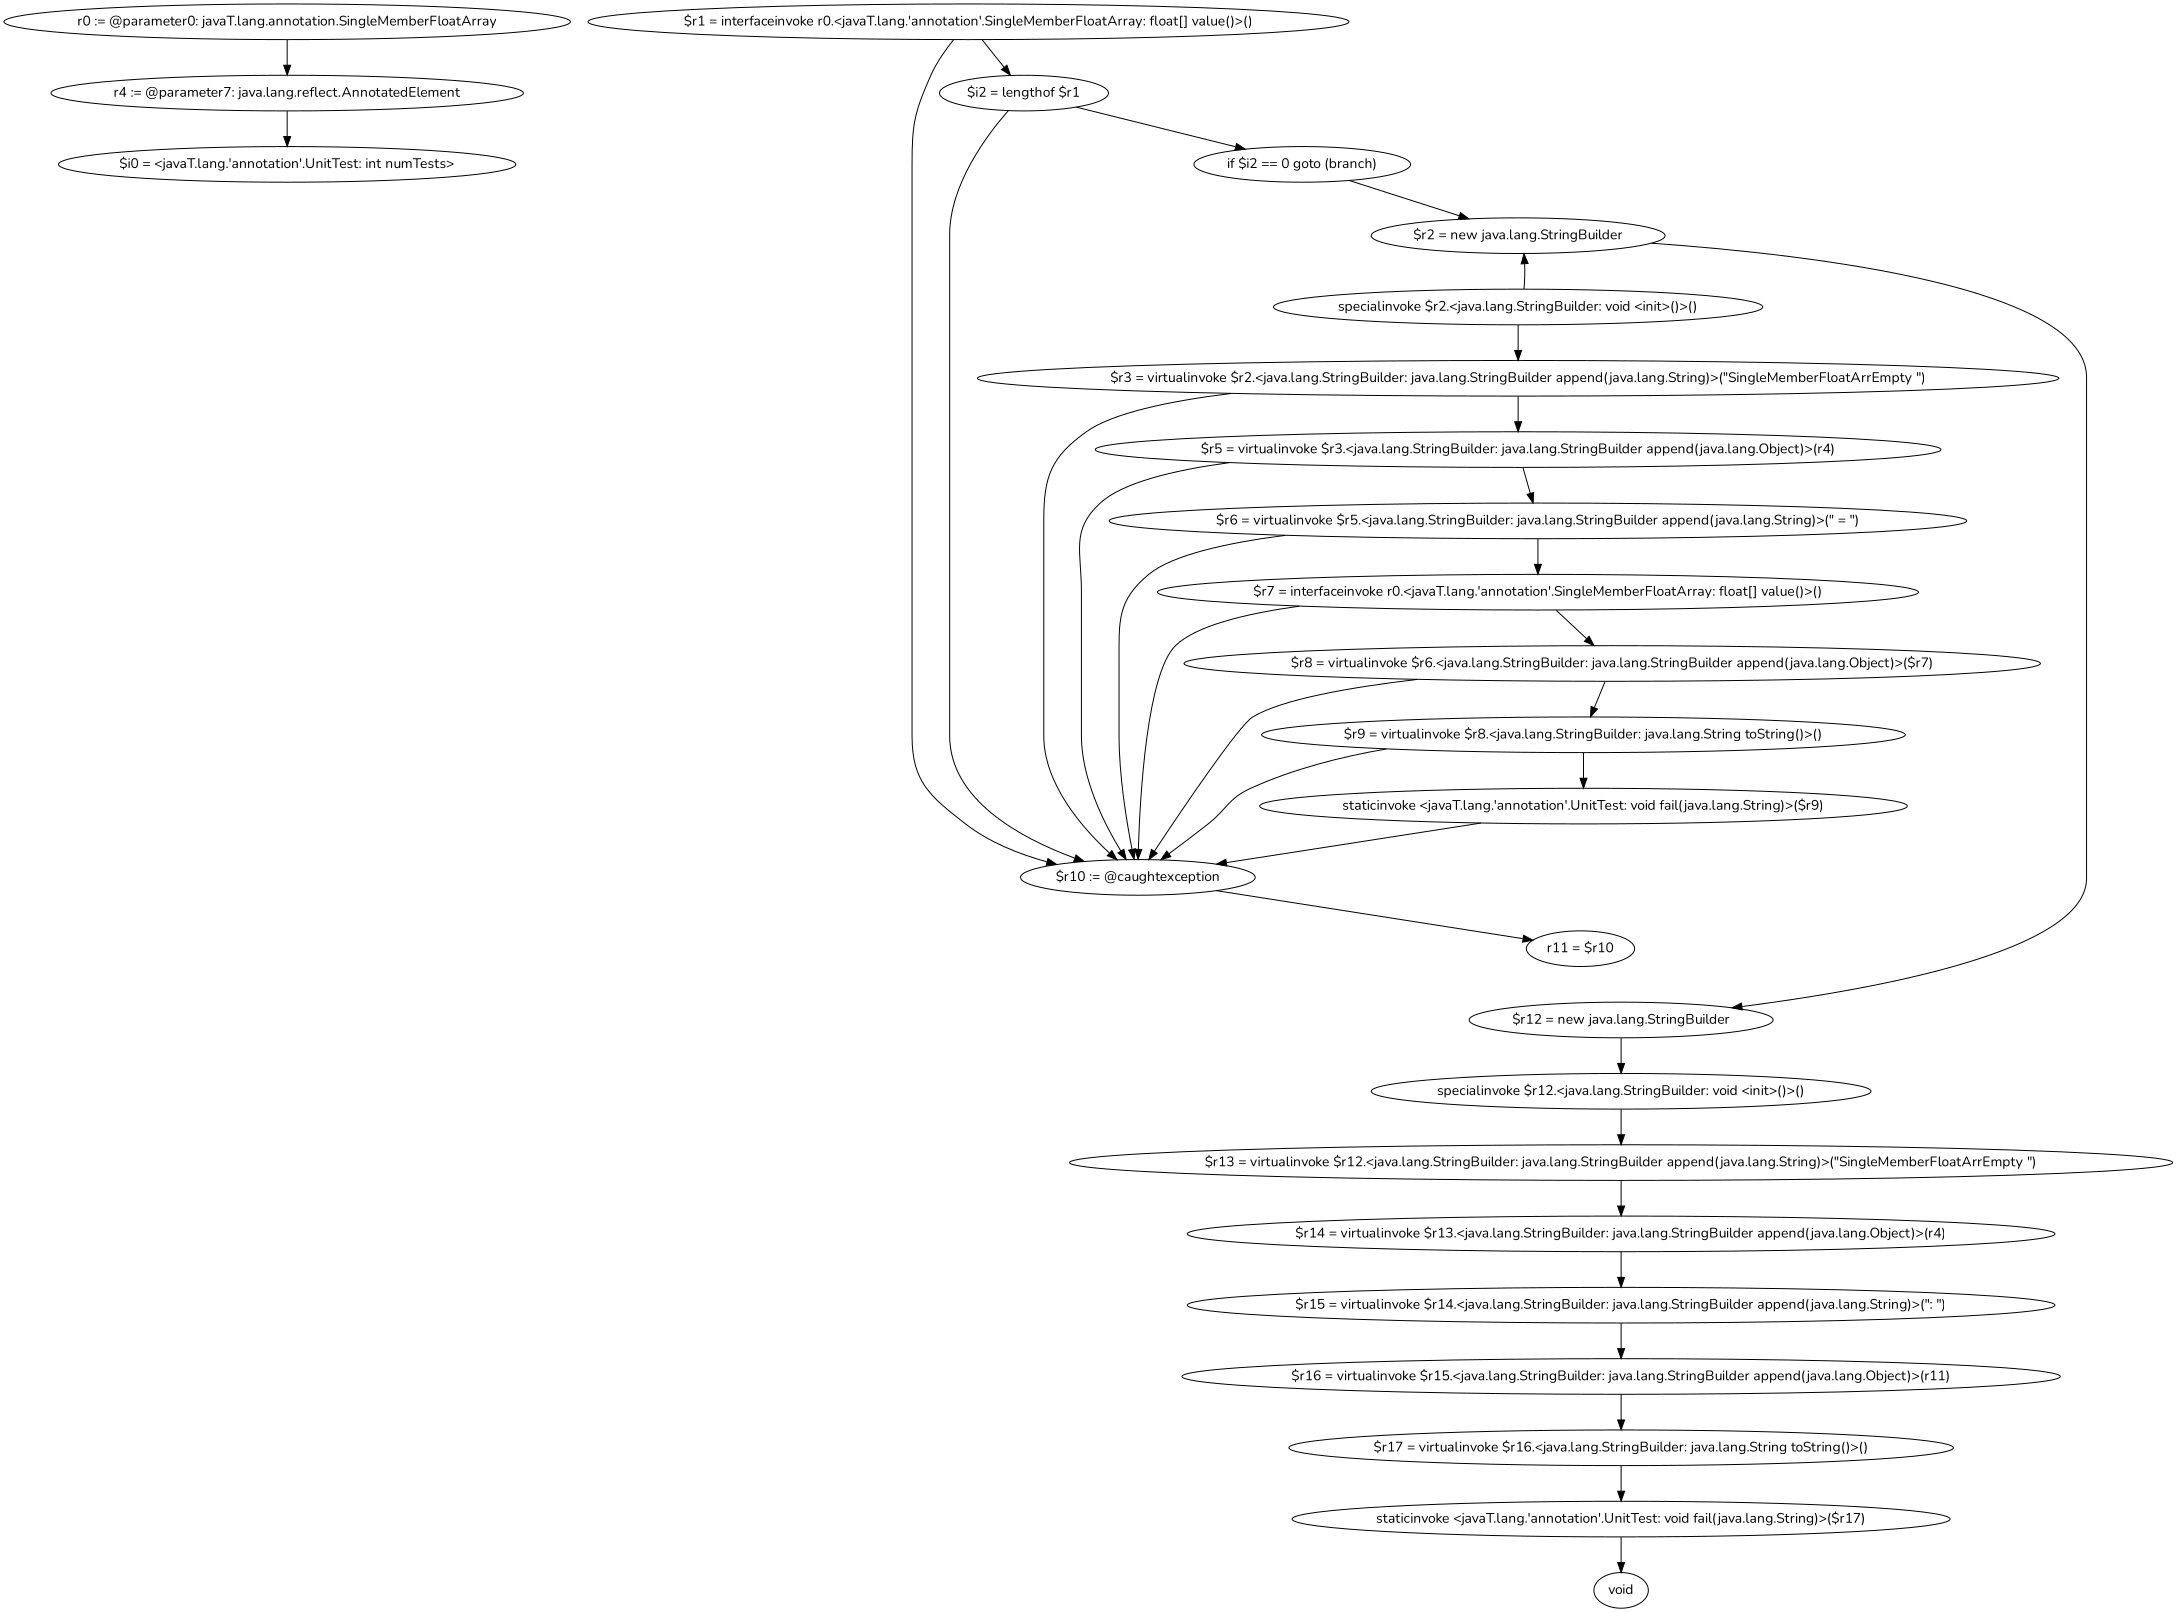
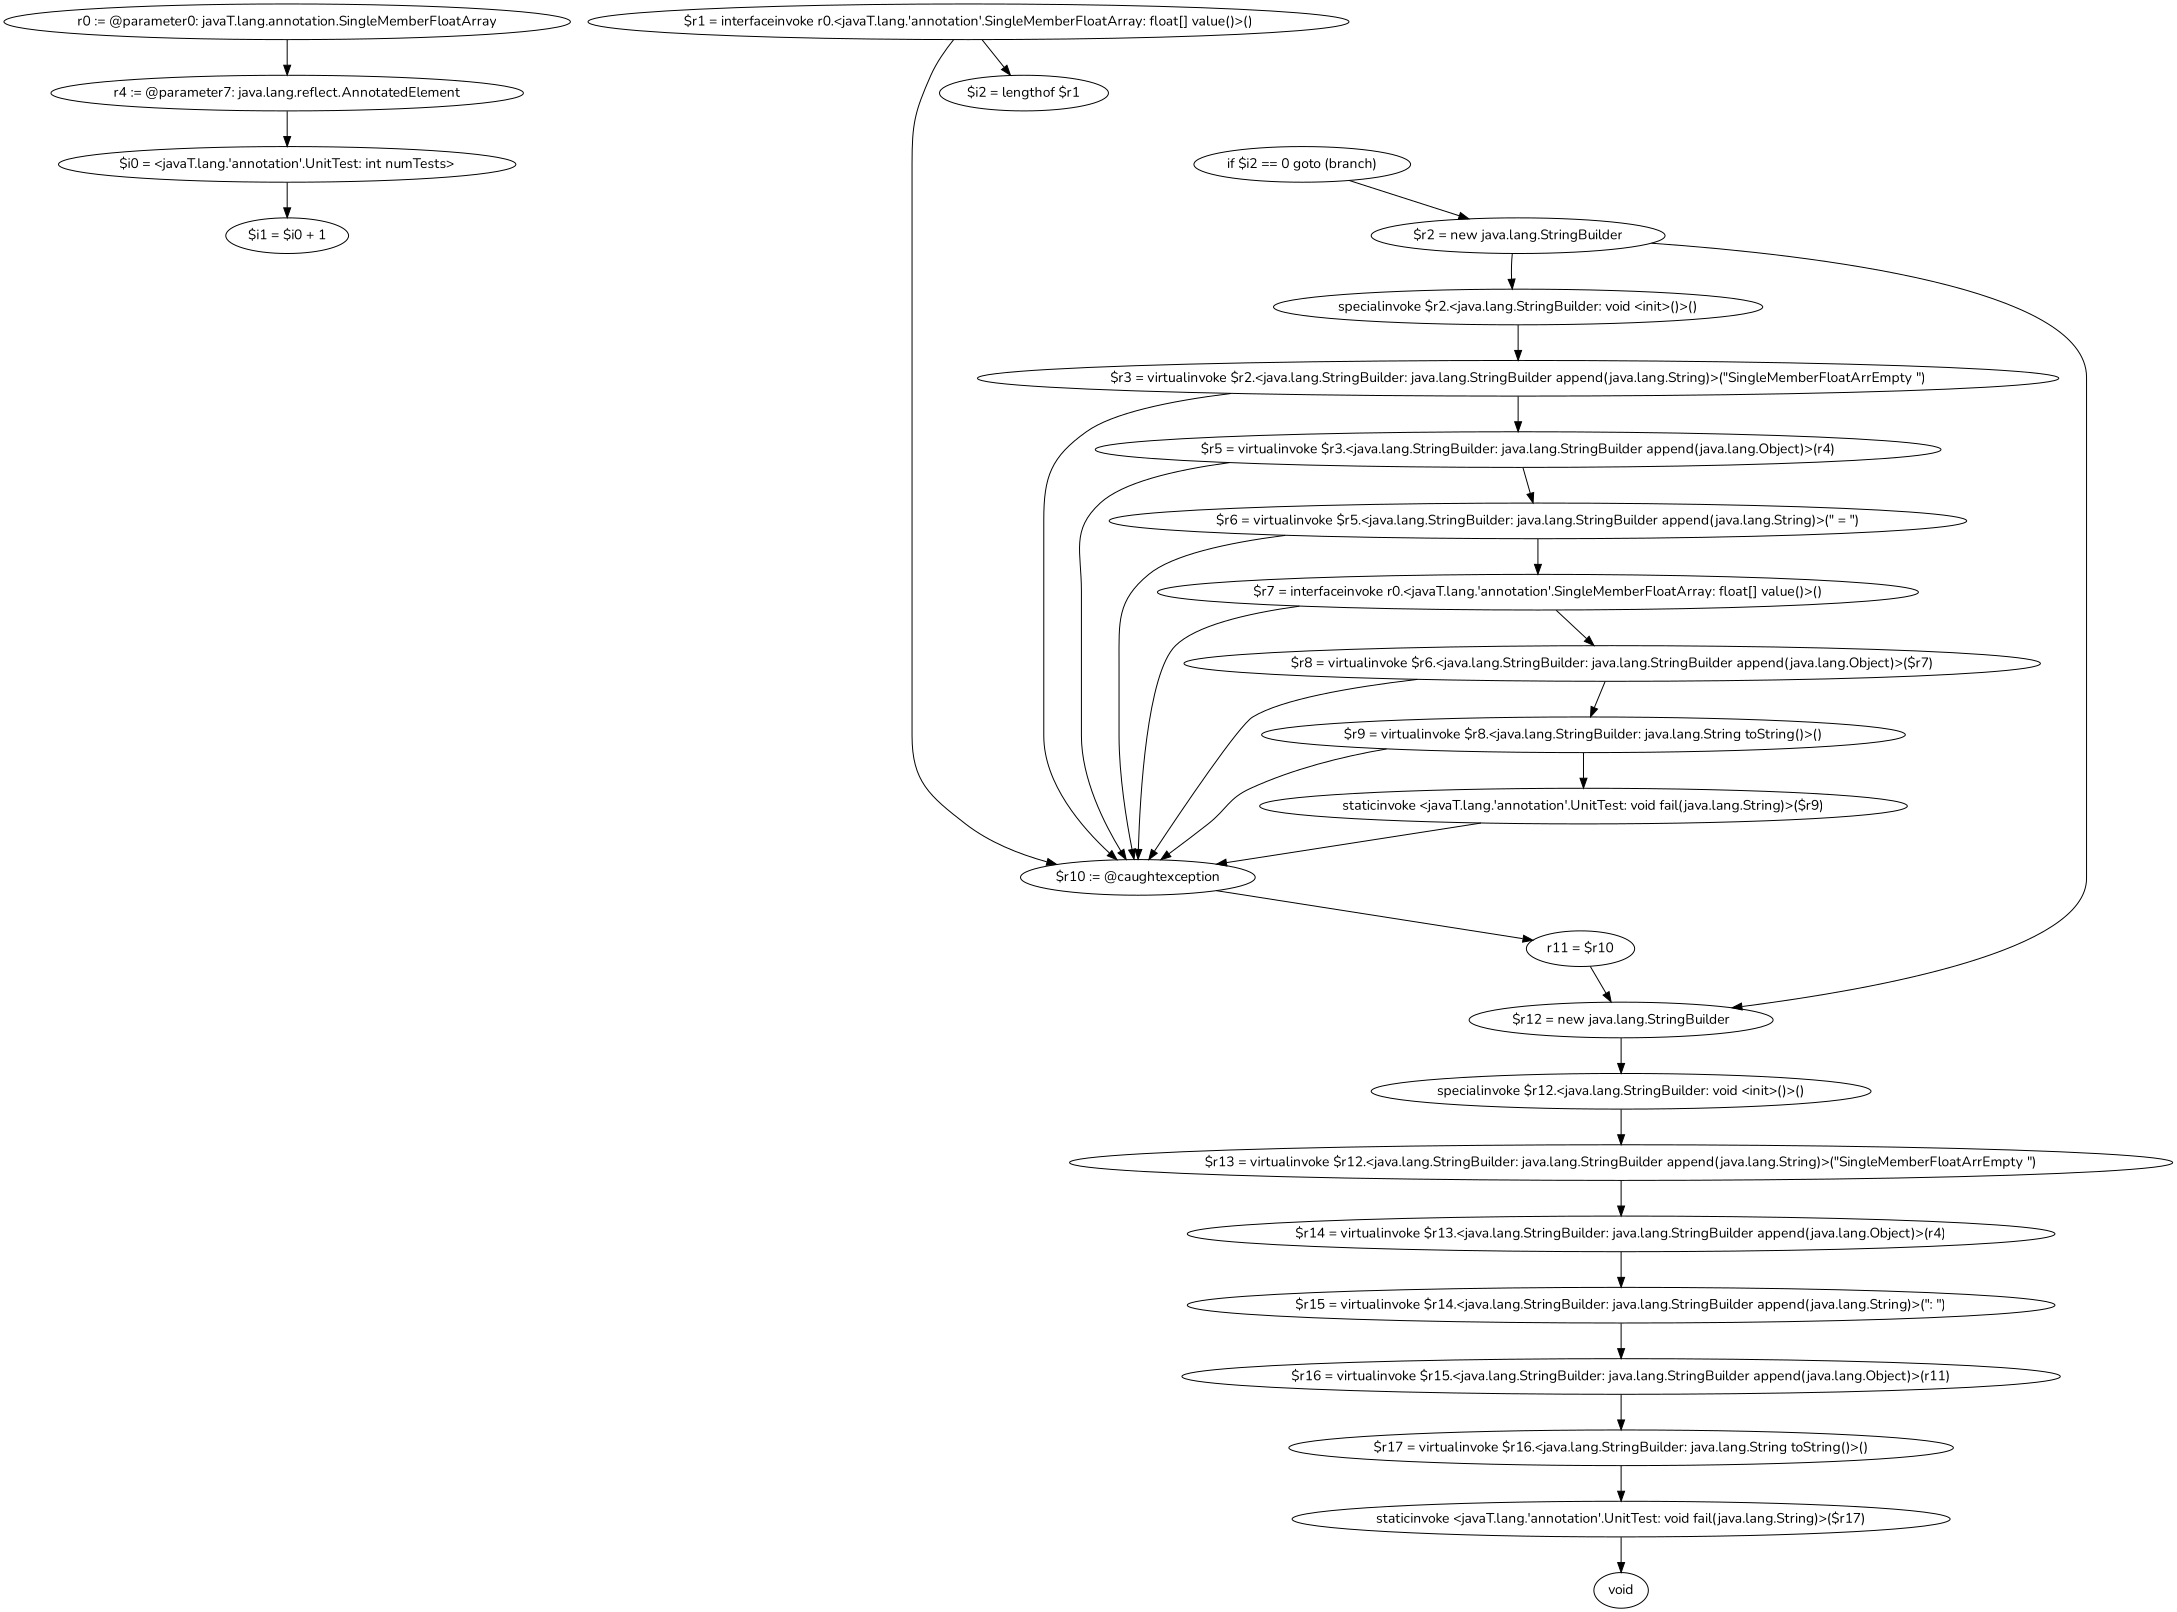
(1156, 127) -> none
none -> (287, 236)
(1525, 276) -> (1511, 266)
(950, 508) -> none
none -> (1598, 980)
